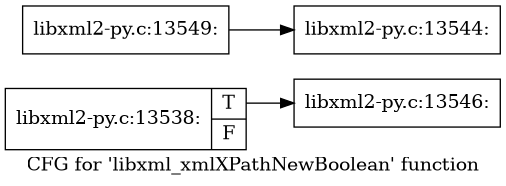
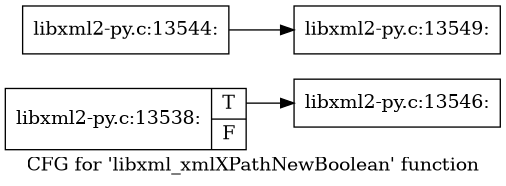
(255, 30) -> (255, 30)
